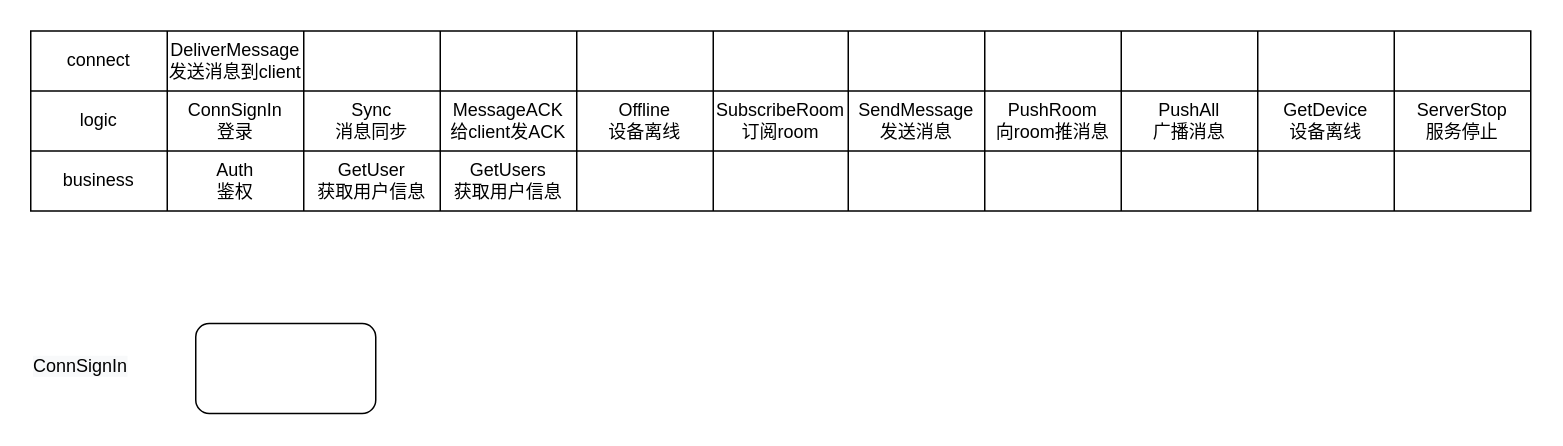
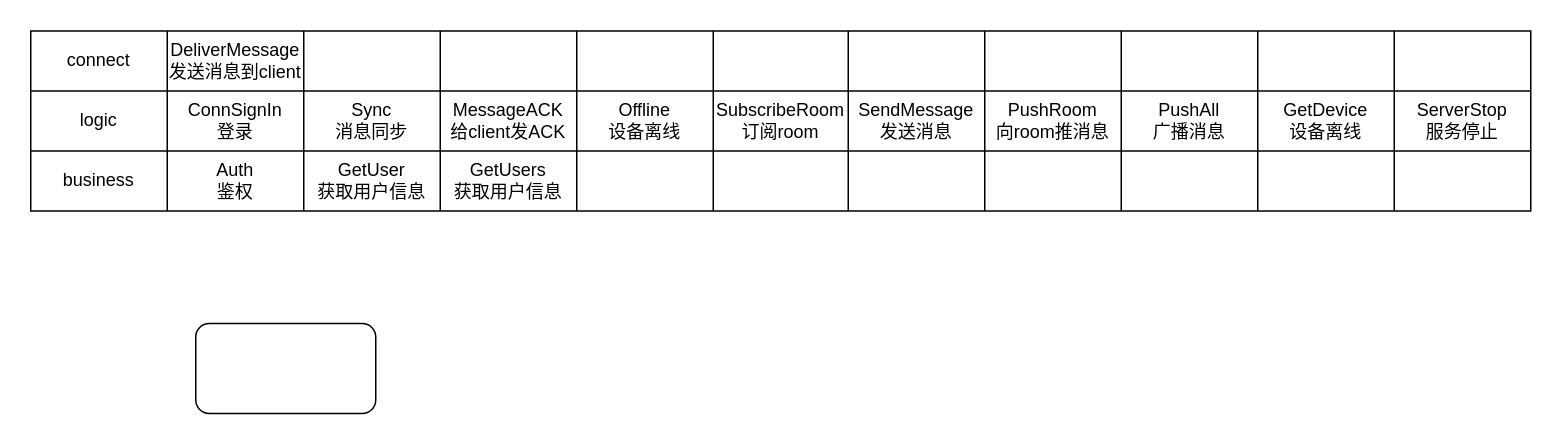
(98, 368) -> none
